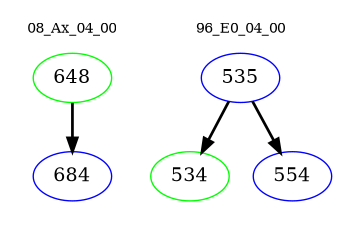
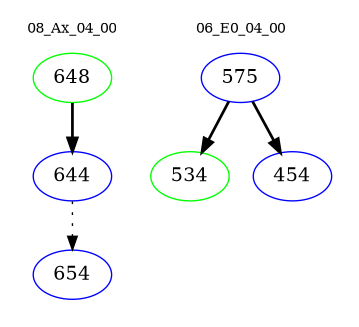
(241, 29) -> (241, 29)
(241, 78) -> (241, 78)
(72, 176) -> (72, 176)
(292, 176) -> (292, 176)
none -> (72, 275)
